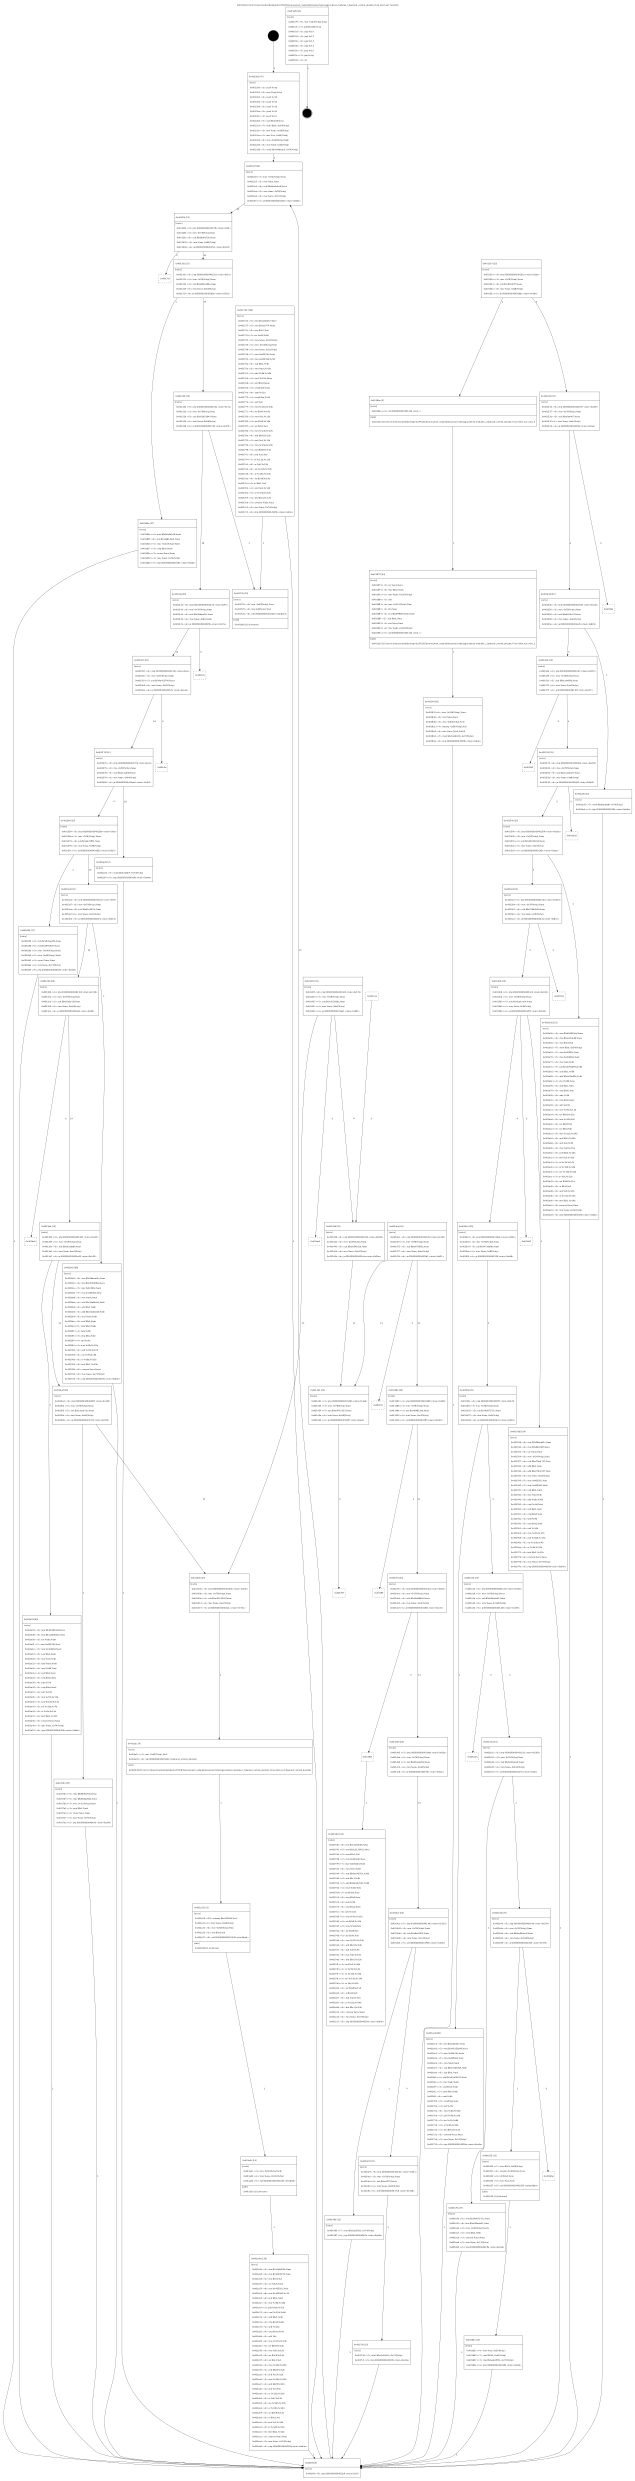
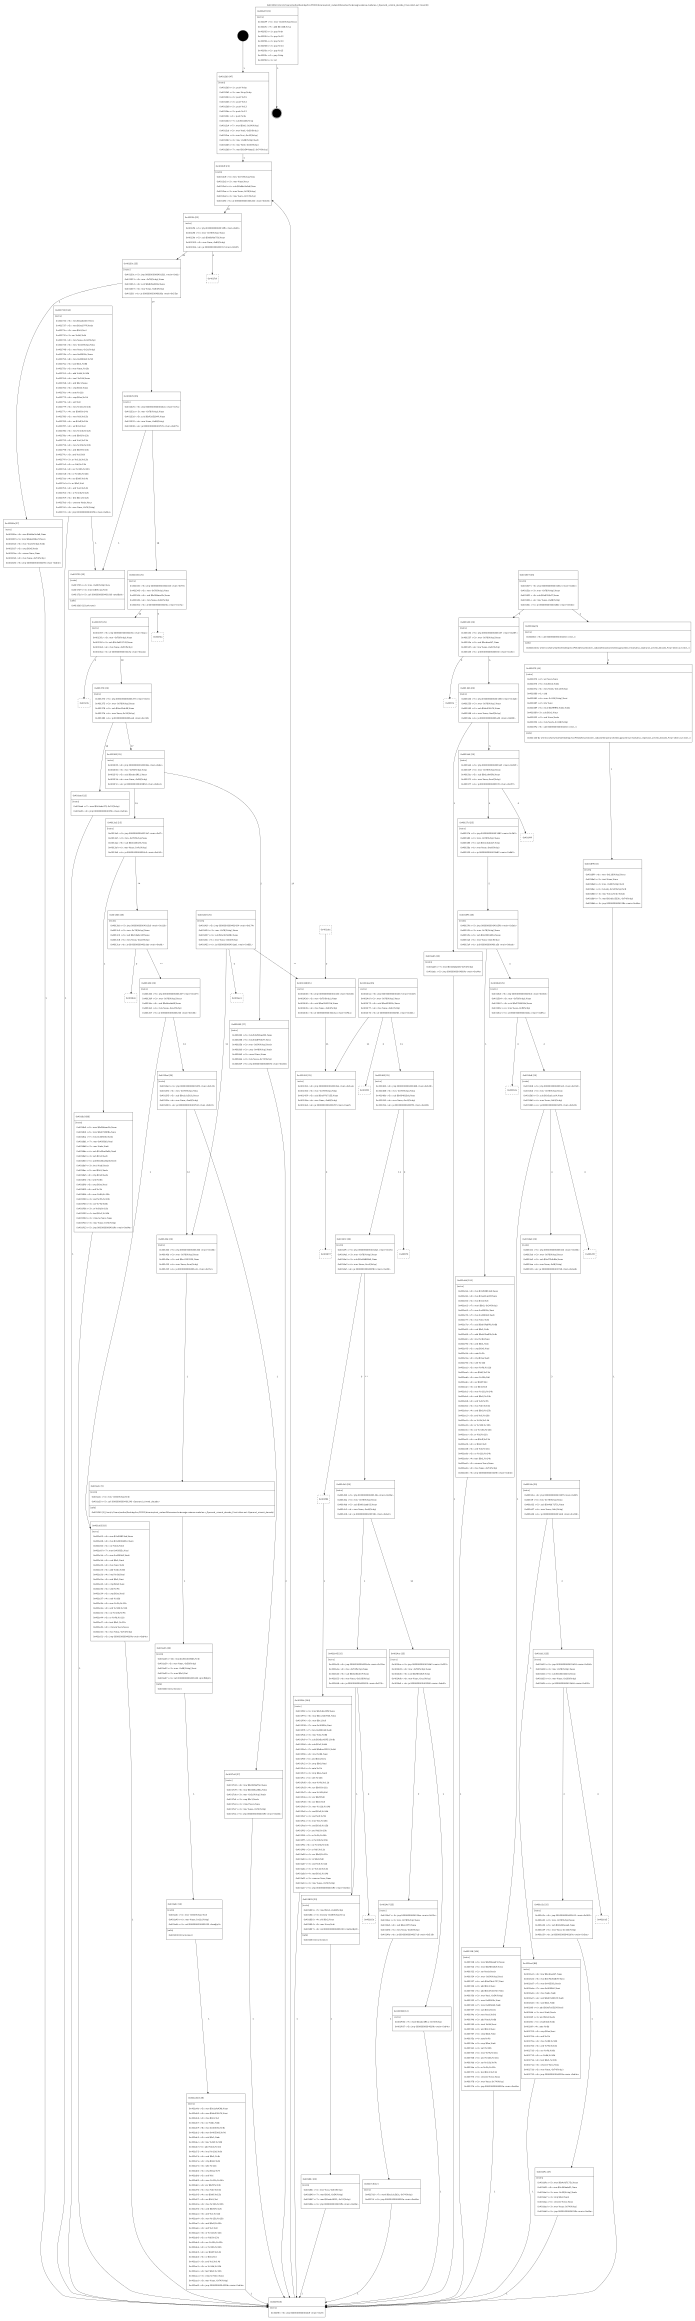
(572, 836) -> none
(516, 1842) -> (361, 1583)
none -> (294, 2094)
